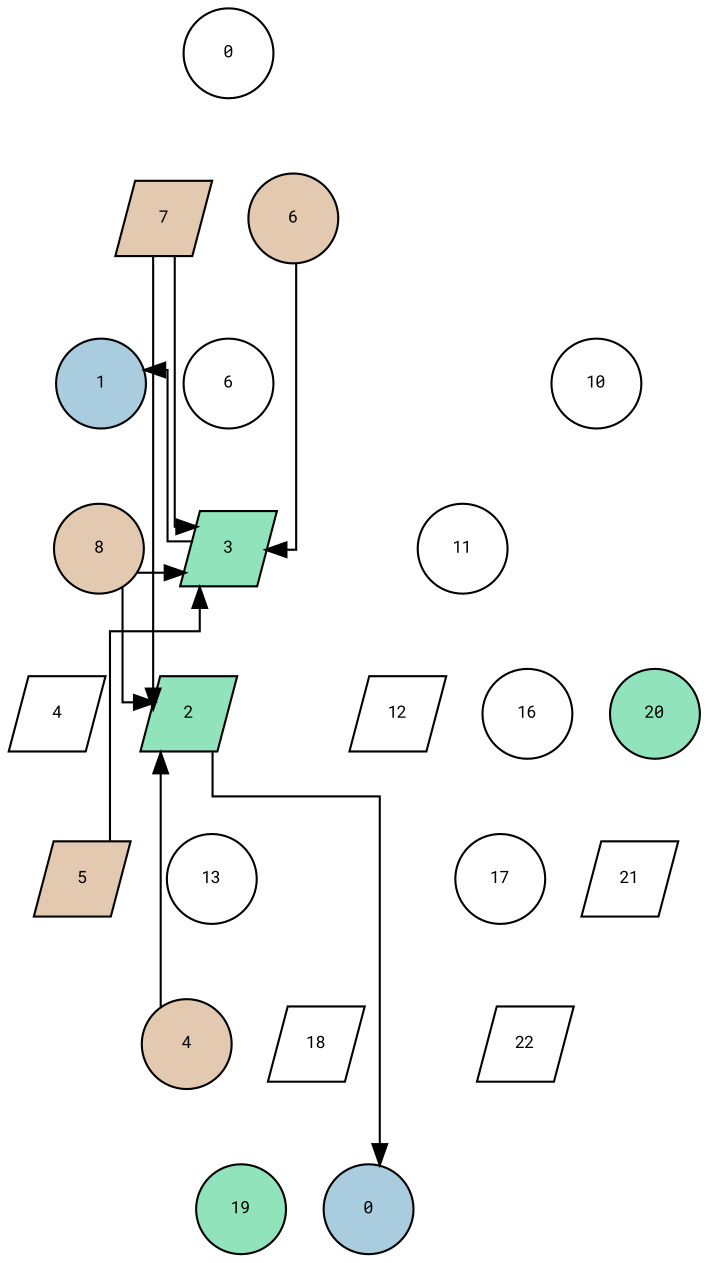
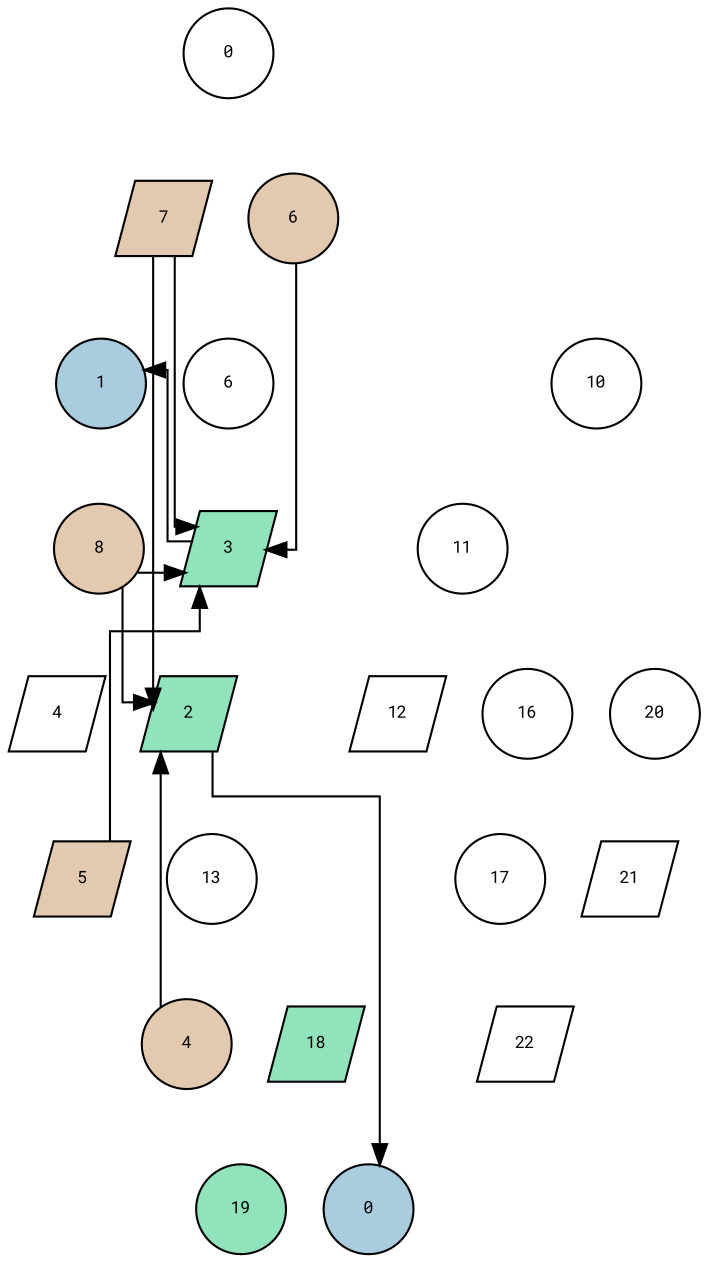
(655, 714) -> (655, 714)
(316, 1044) -> (316, 1044)
